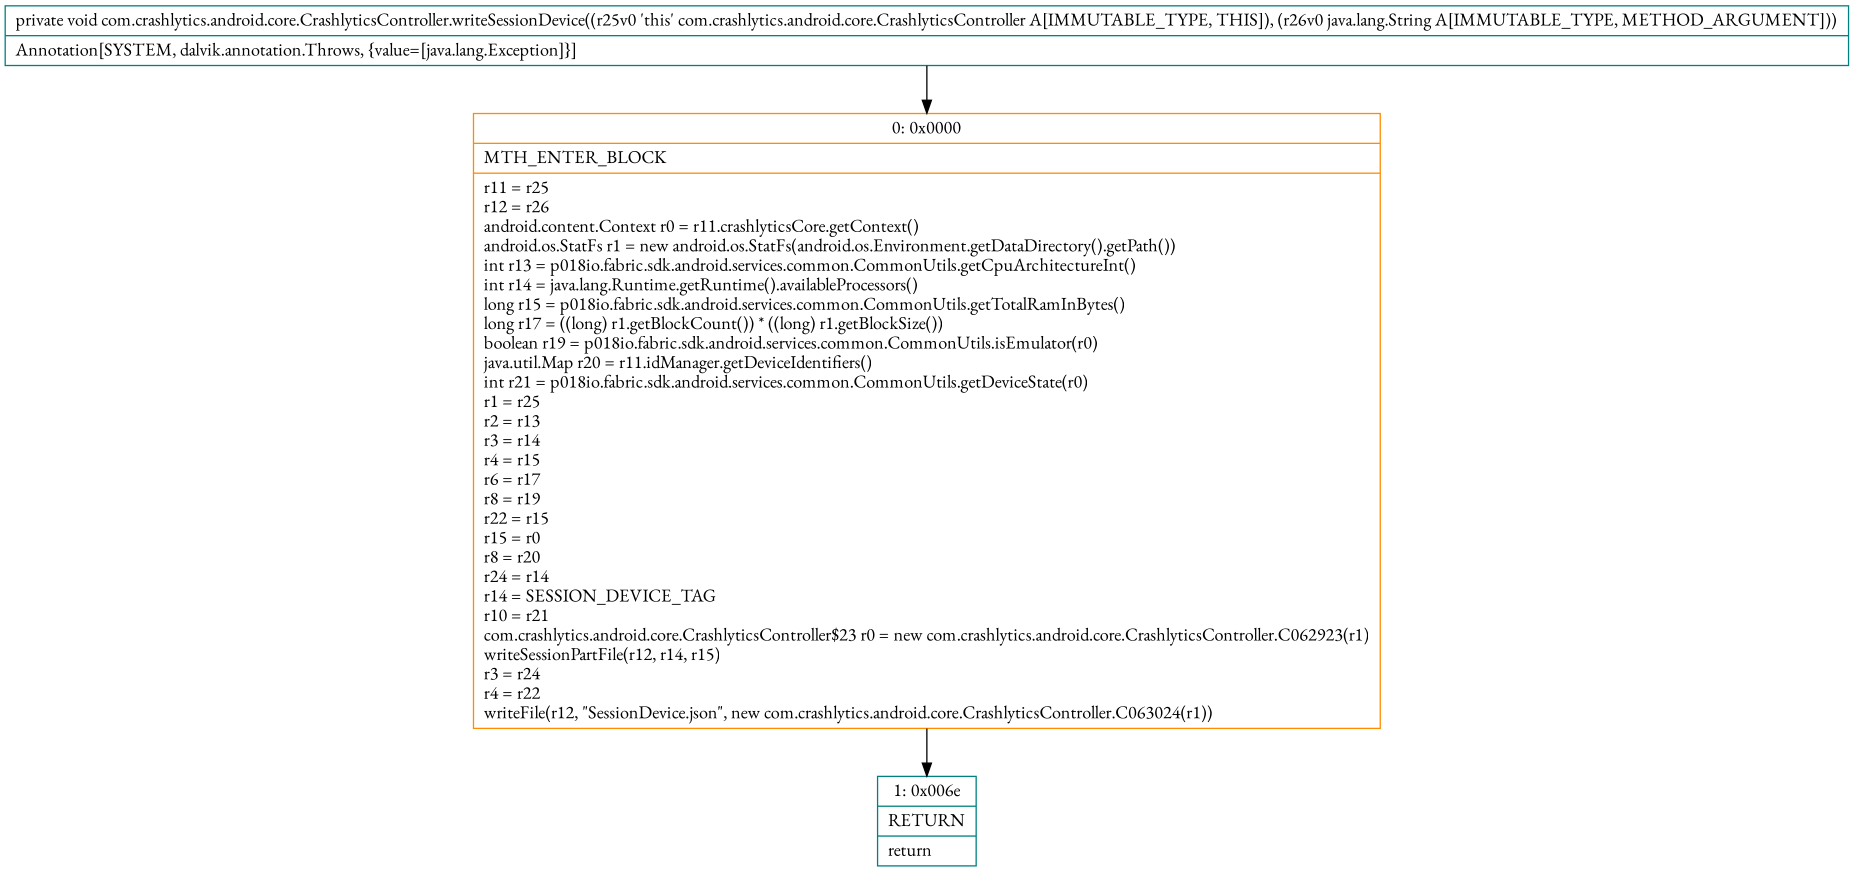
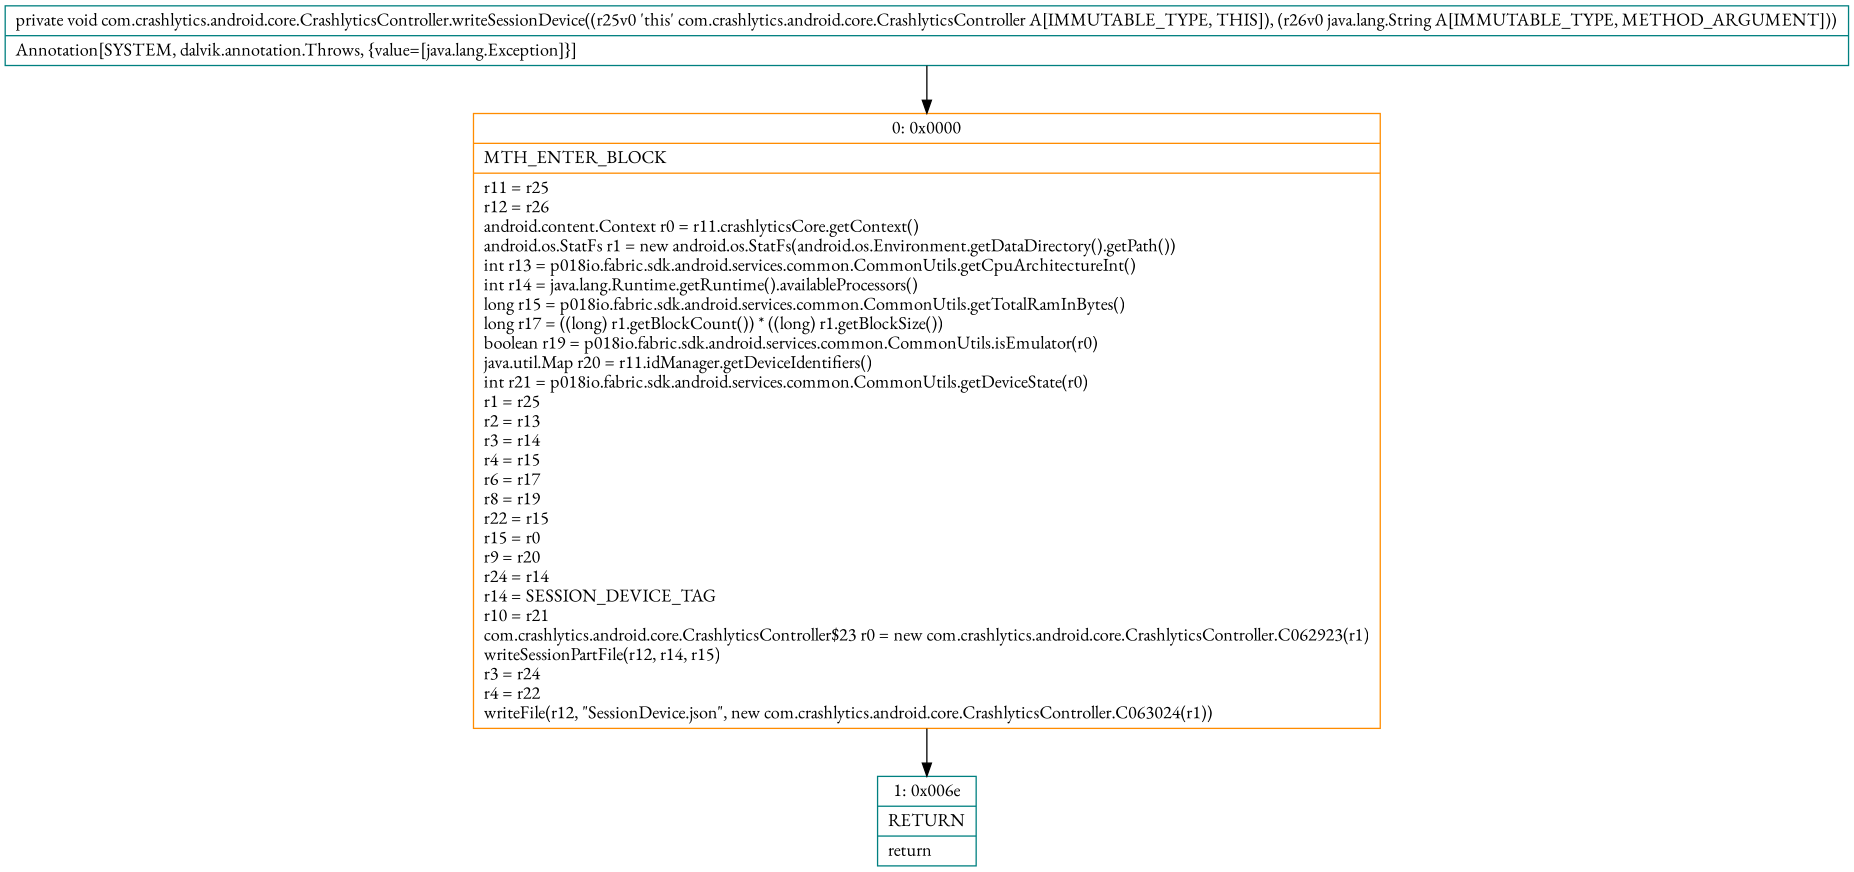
(512, 557) -> (512, 557)
